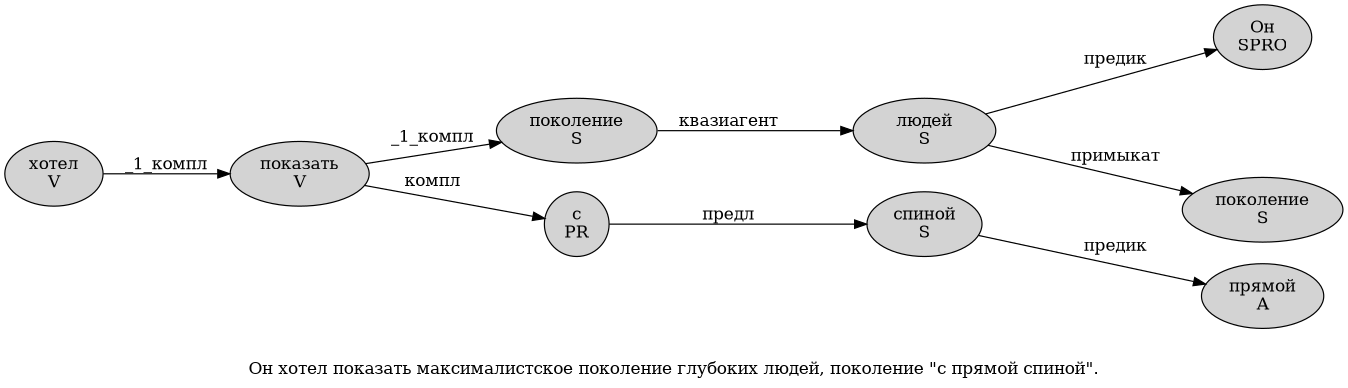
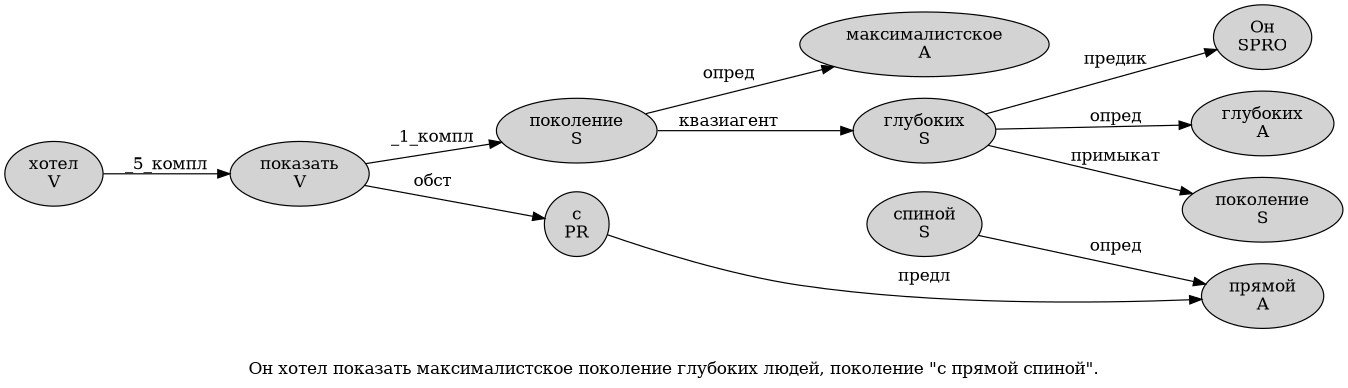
none -> (924, 44)
none -> (1263, 123)
(924, 131) -> (924, 131)
(167, 165) -> (167, 165)
(433, 182) -> (433, 182)
(732, 224) -> (895, 296)
(1116, 246) -> (1116, 246)
